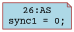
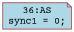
(37, 16) -> (37, 16)
